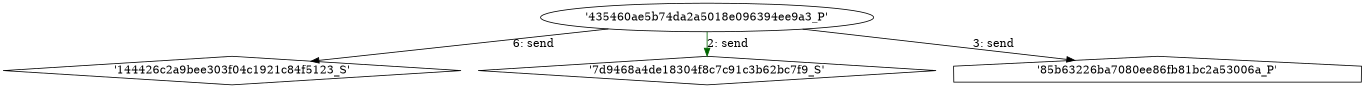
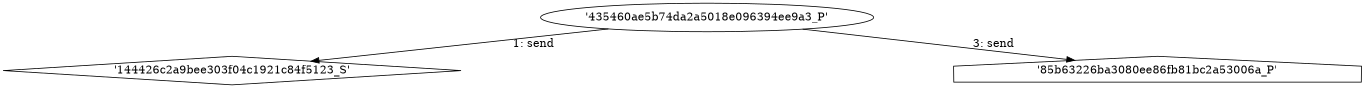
(533, 44) -> (533, 44)
(707, 71) -> none
(1158, 71) -> (1158, 71)
